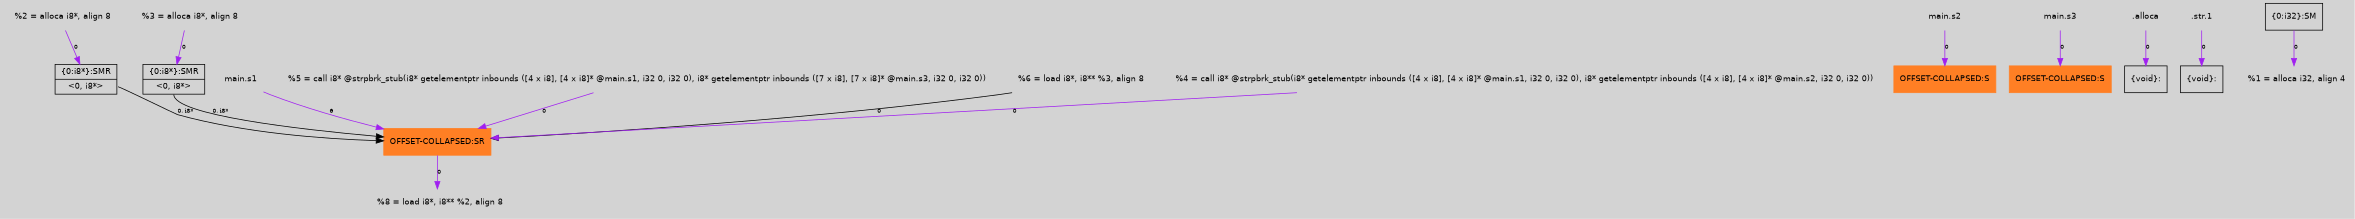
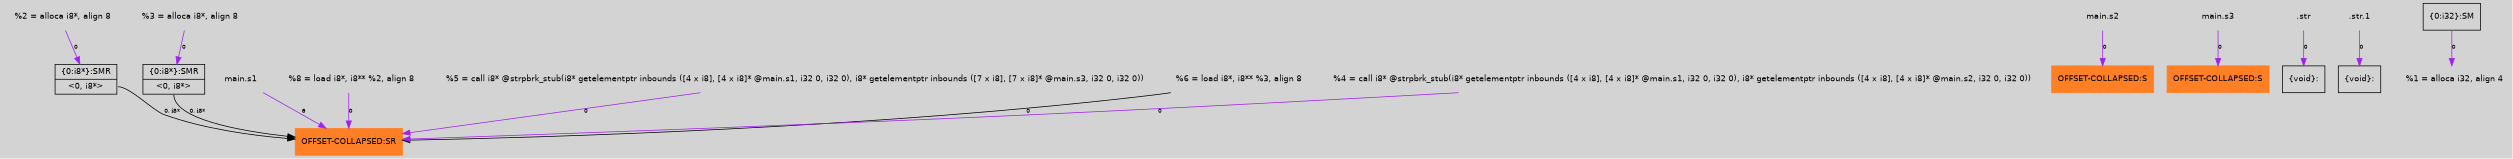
(2146, 17) -> (2304, 17)
(437, 168) -> (349, 107)
